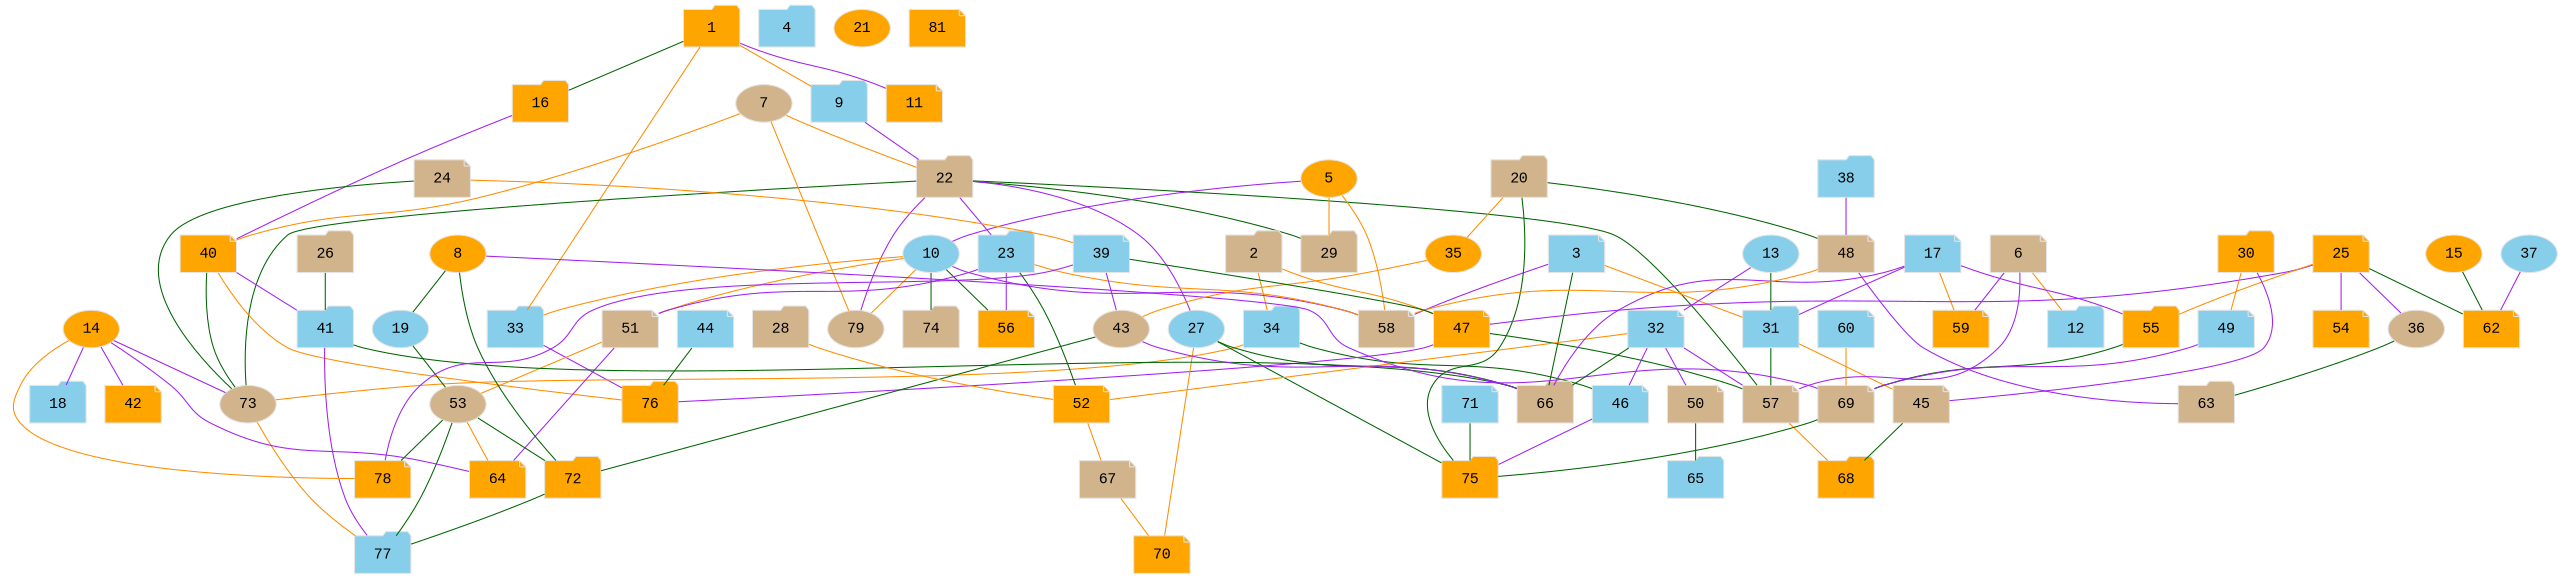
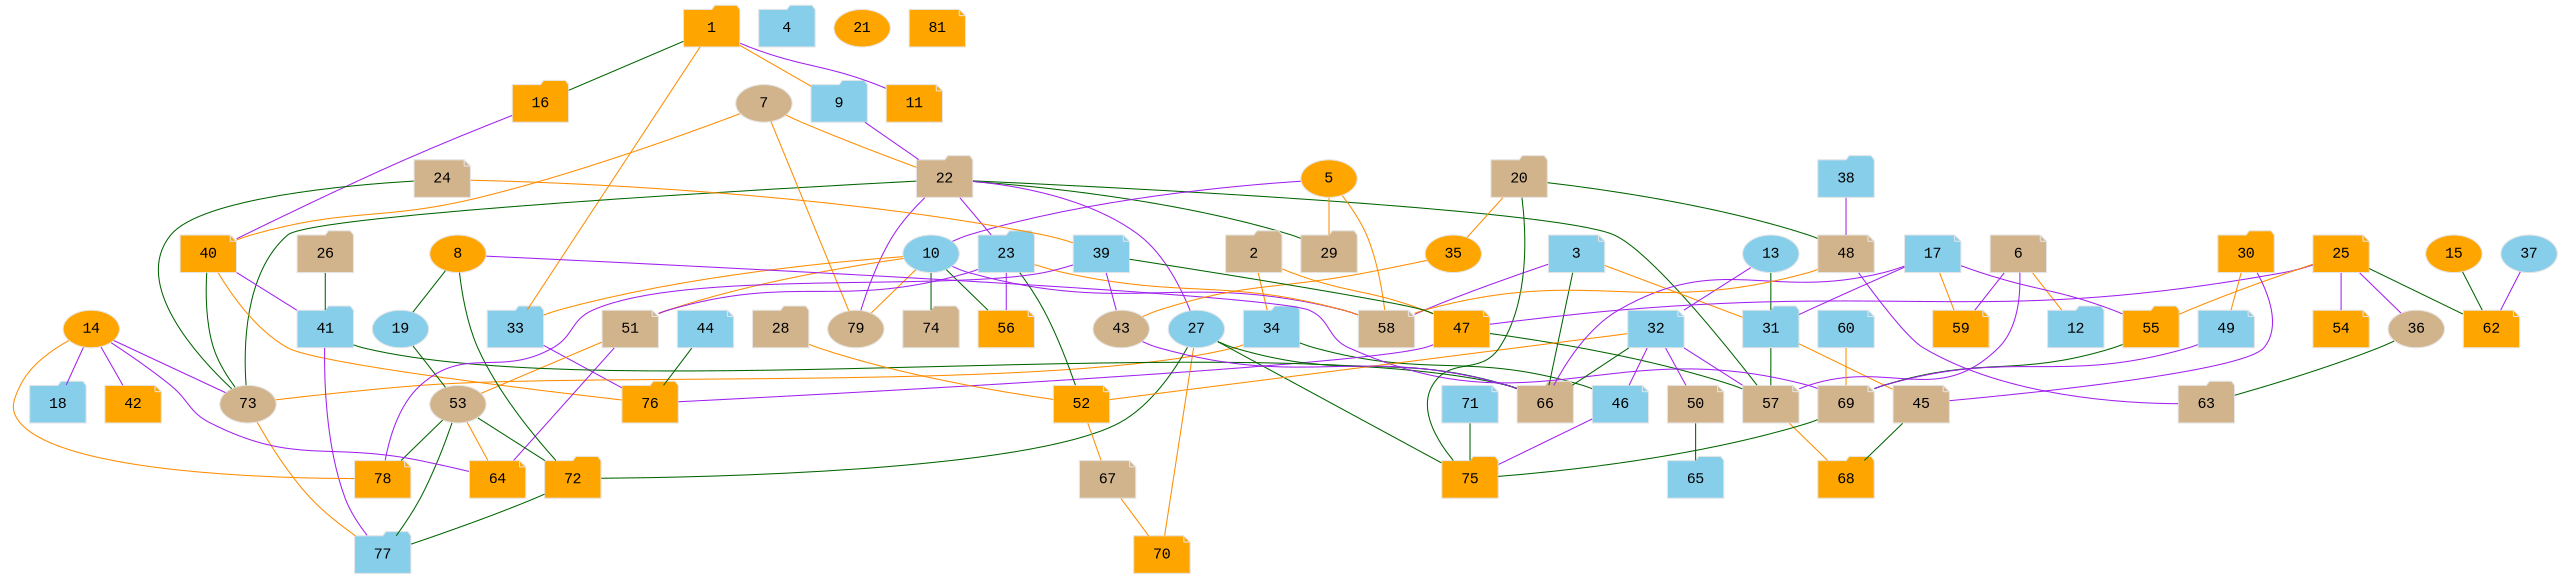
(848, 404) -> (914, 464)
